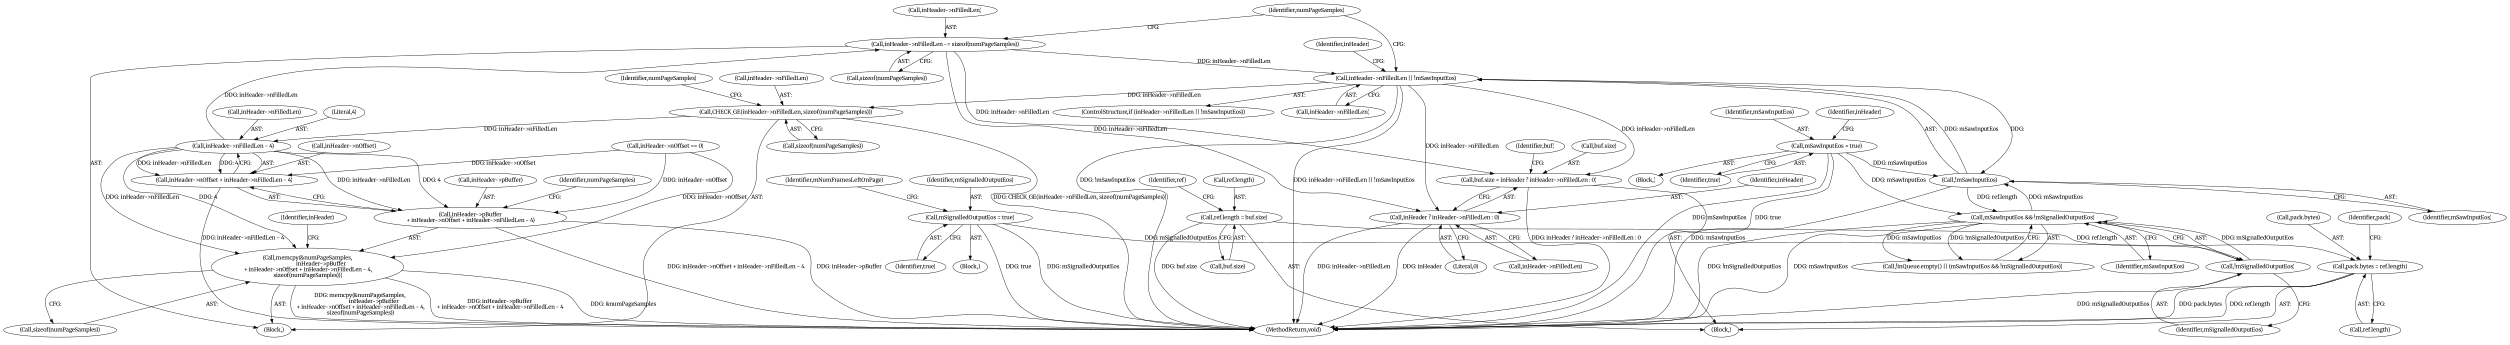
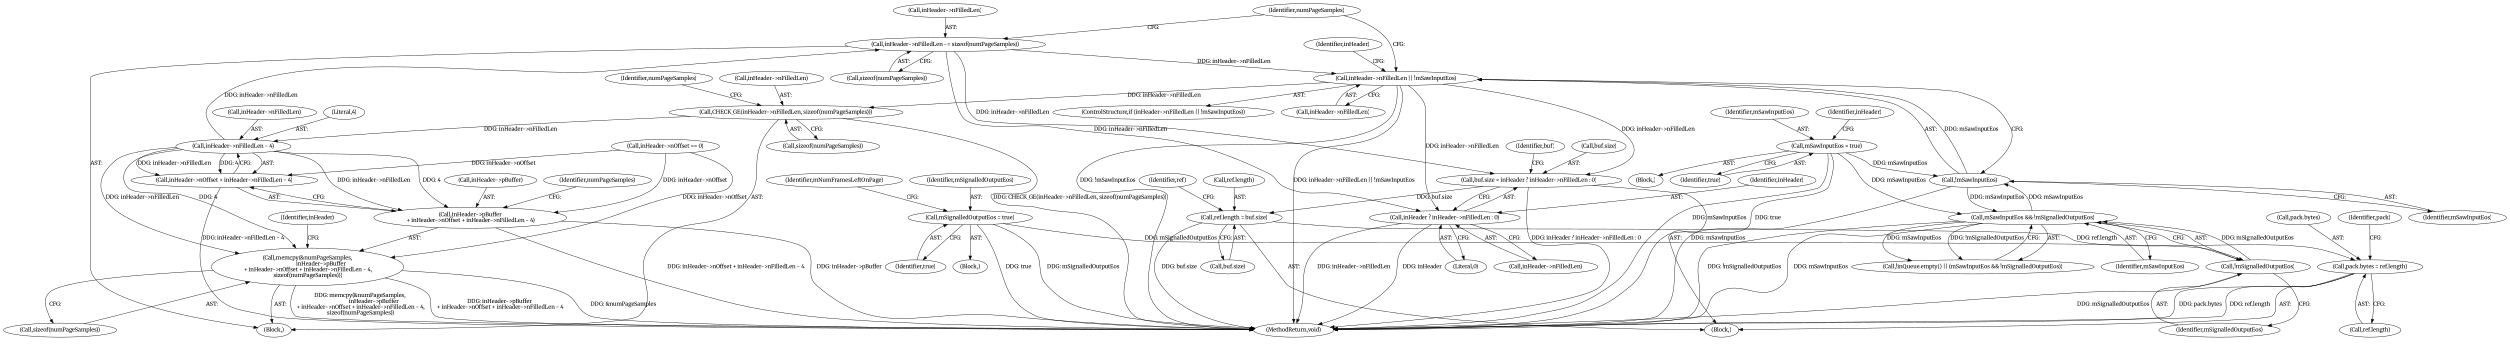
(2018, 129) -> (2018, 129)
(344, 146) -> none
(1997, 197) -> (1997, 197)
none -> (1384, 199)
